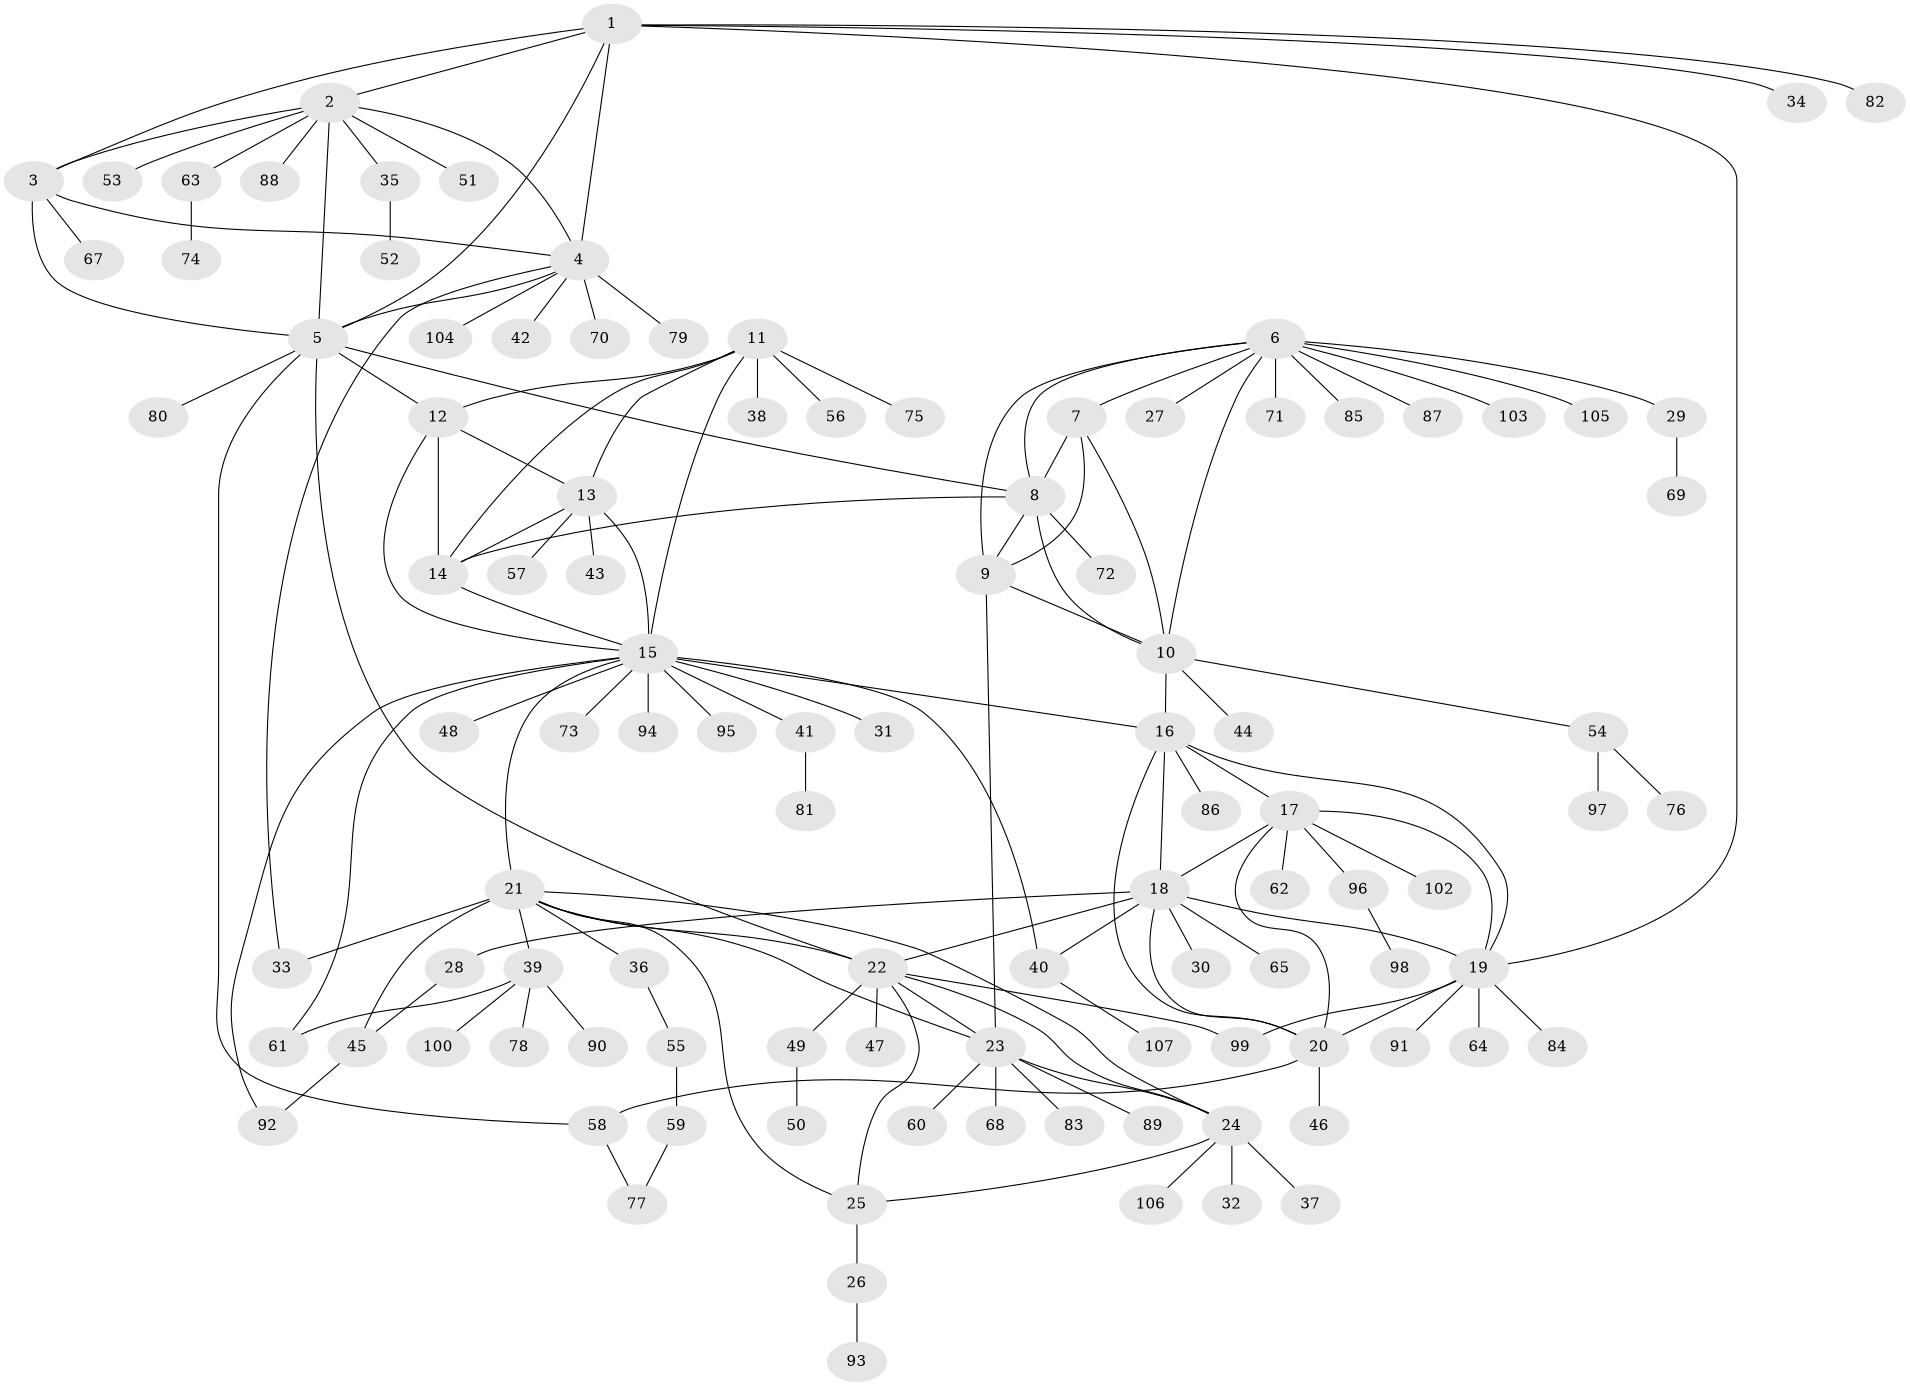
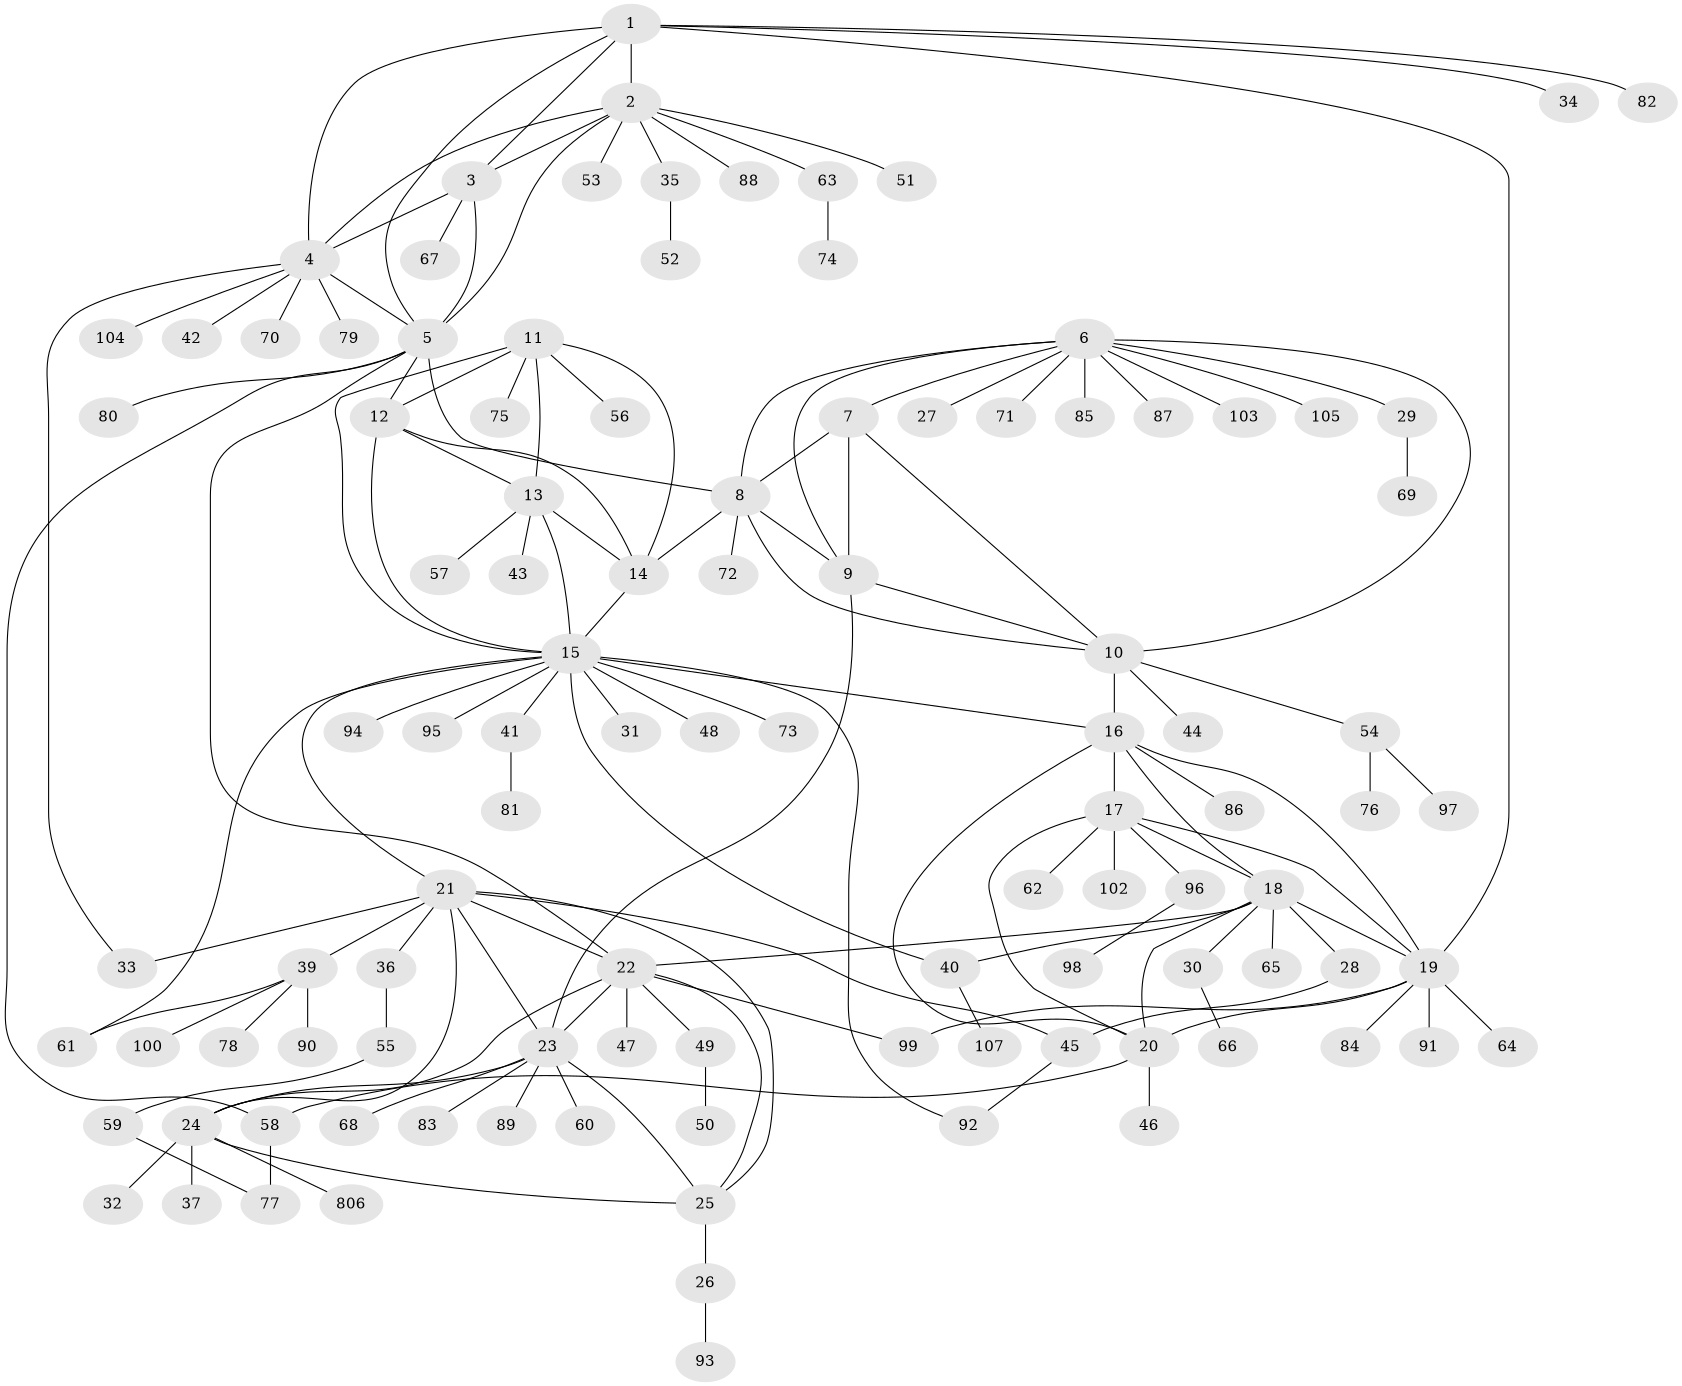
(757, 418) -> none
none -> (1228, 1047)
none -> (636, 1118)
(1151, 1205) -> (351, 1205)
